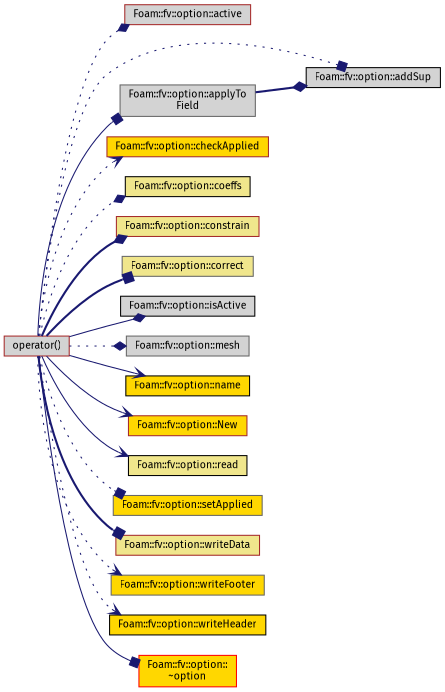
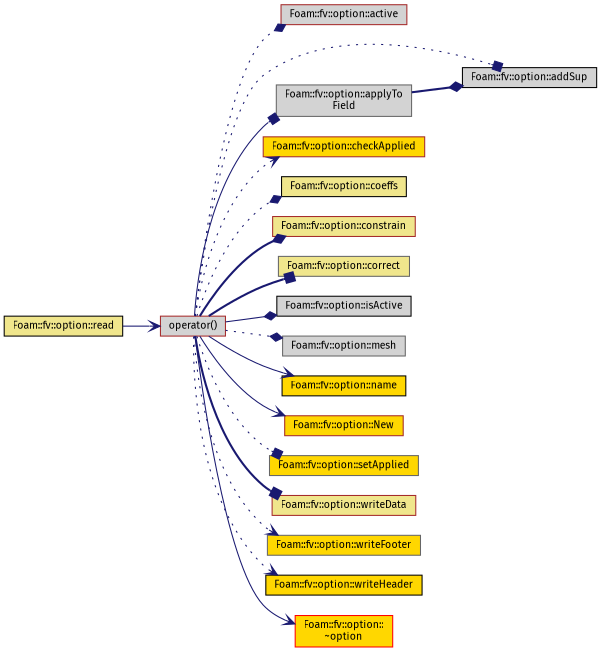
(73, 411) -> (136, 326)
(63, 517) -> (234, 539)
